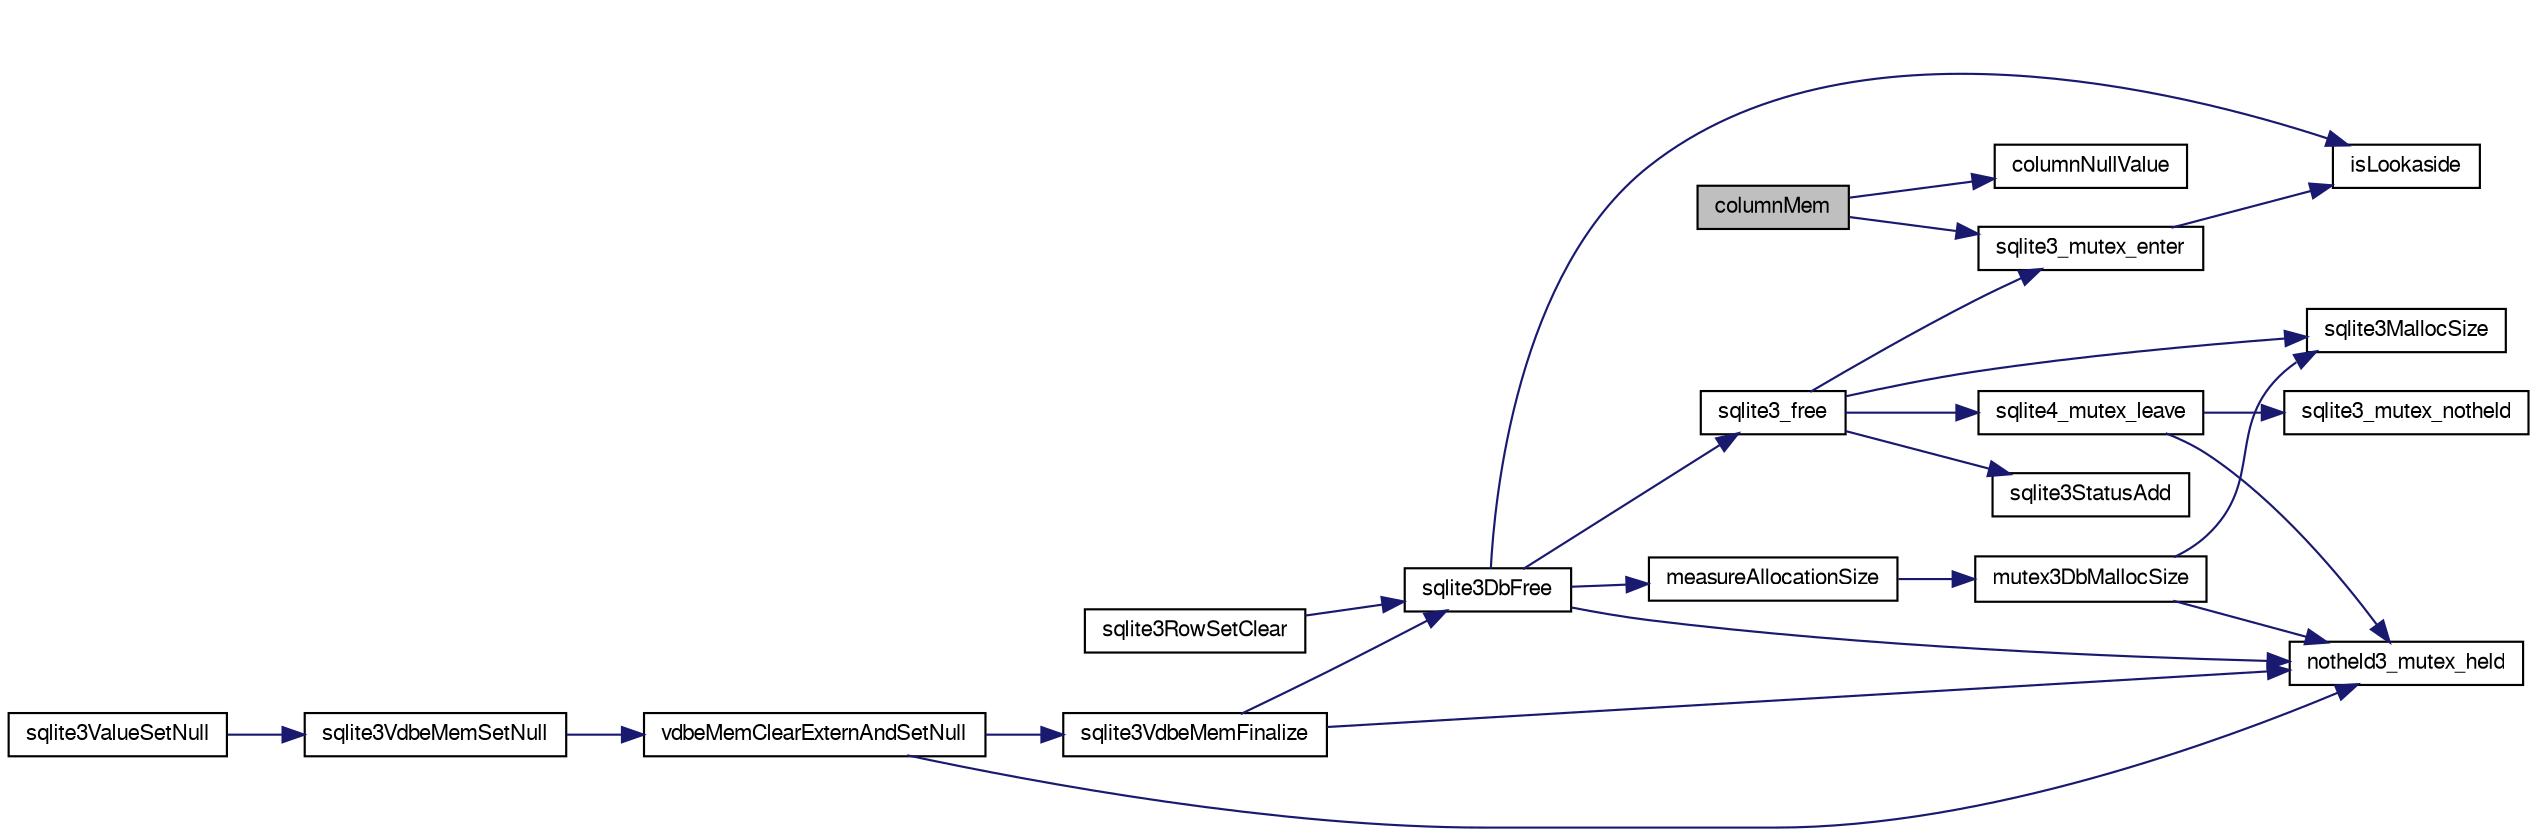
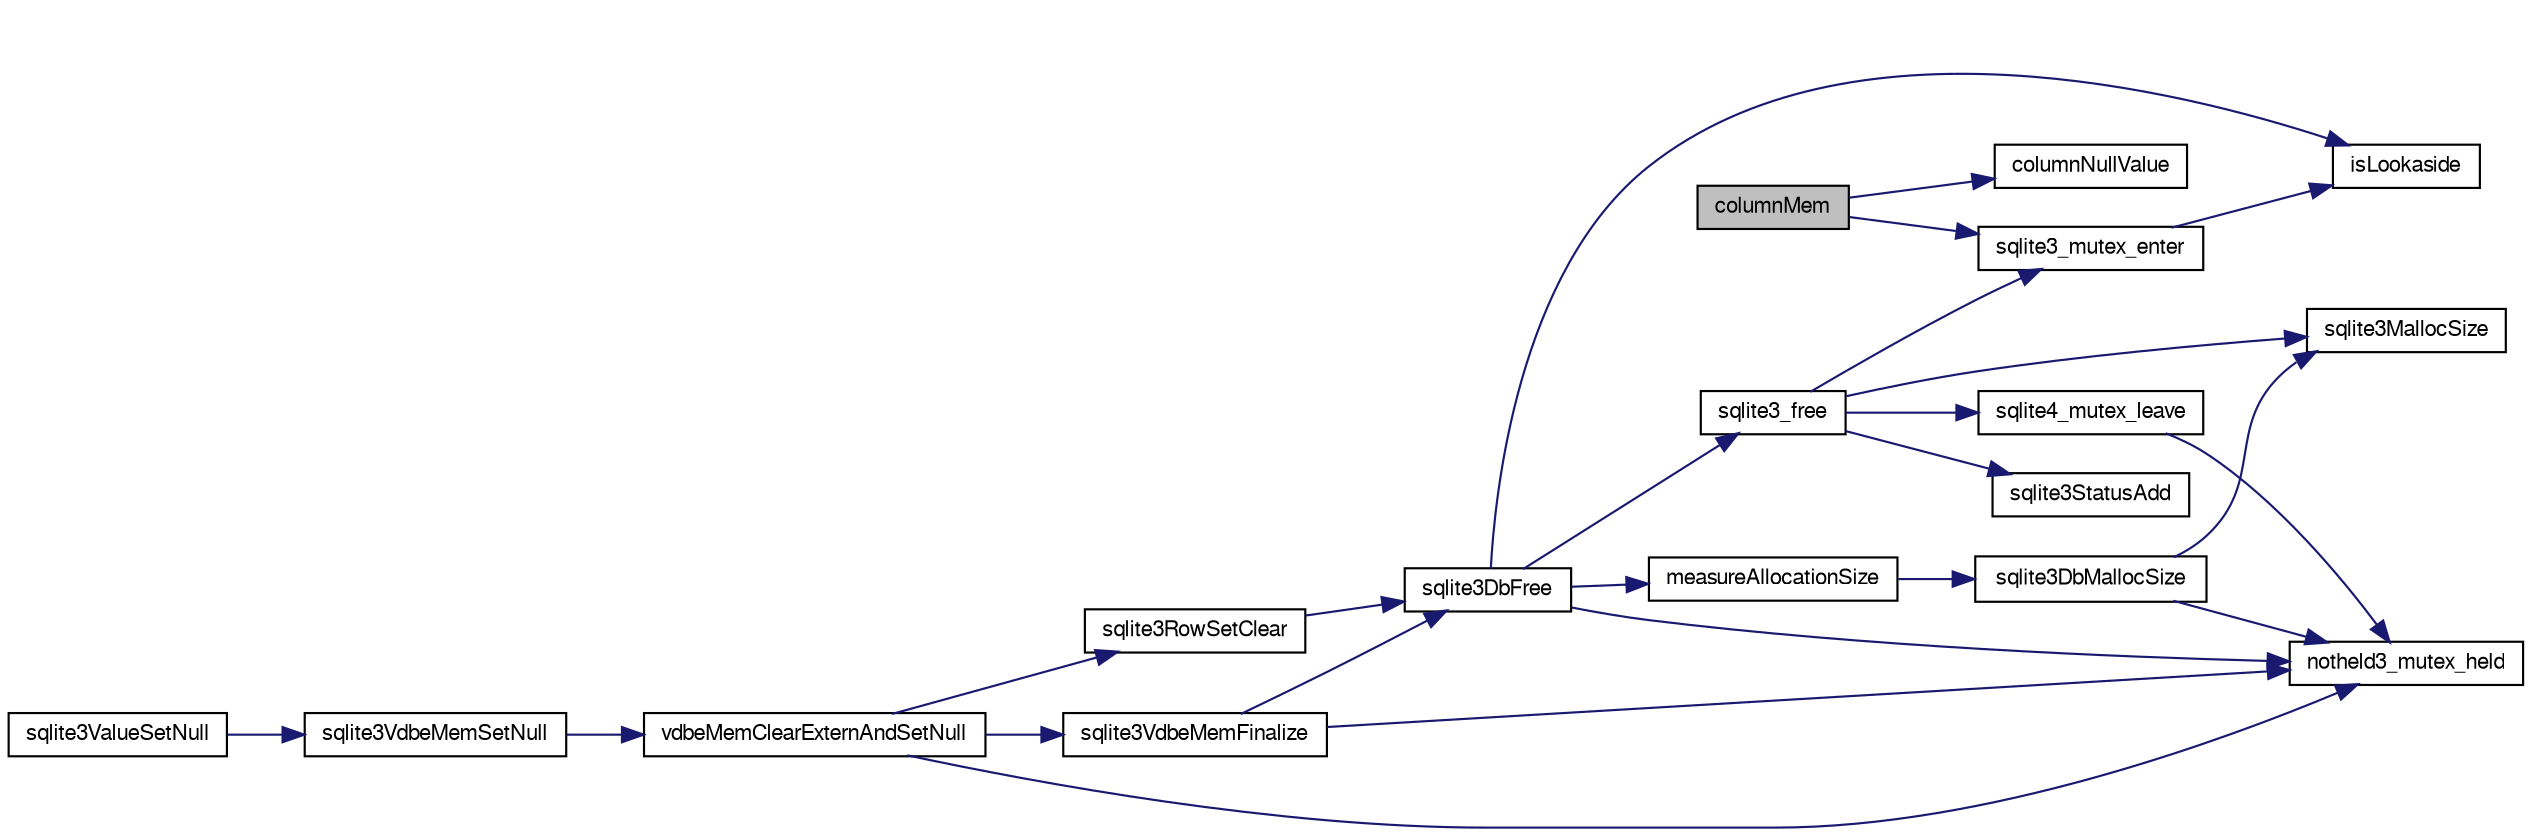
(2406, 413) -> none
(2091, 579) -> (2091, 579)
none -> (994, 686)
